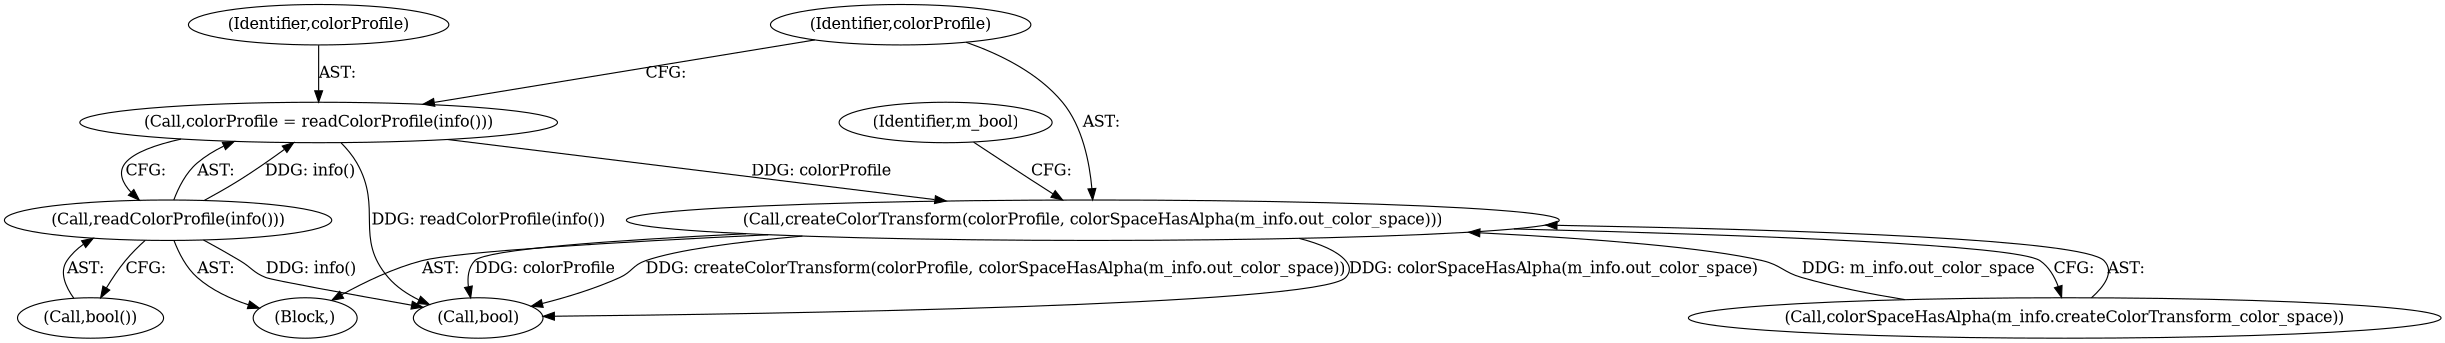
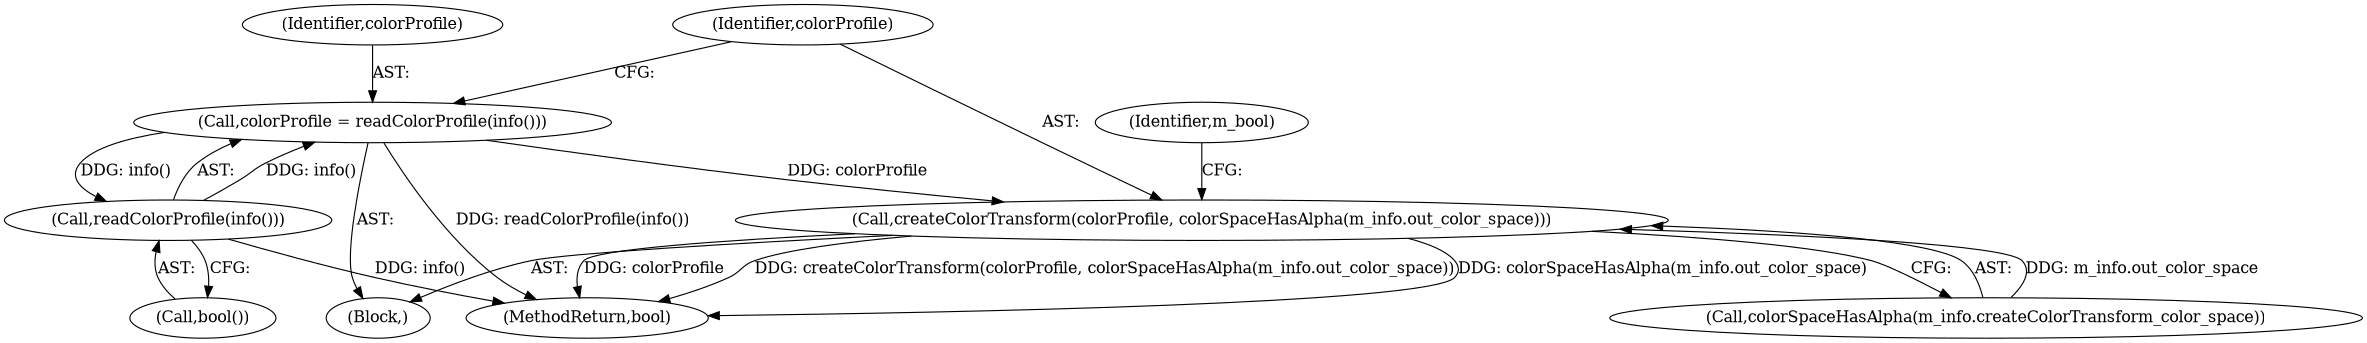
(148, 171) -> (126, 171)
(203, 282) -> (354, 216)
(478, 318) -> (587, 318)
